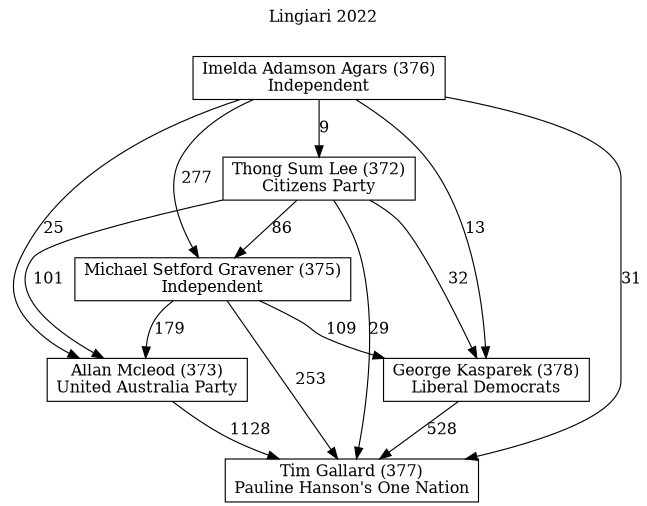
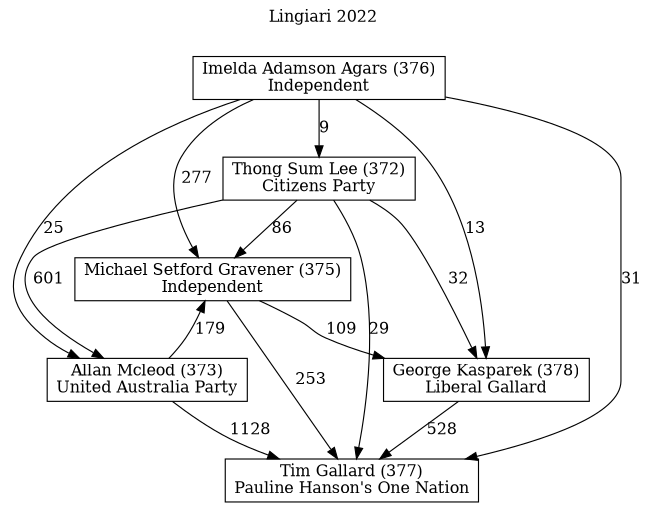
(49, 279) -> (49, 279)
(154, 321) -> (187, 336)
(486, 380) -> (486, 380)
